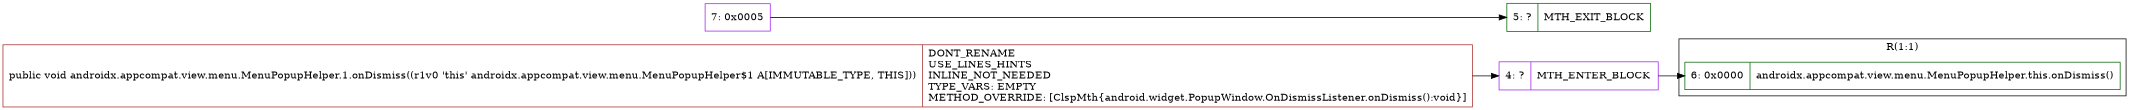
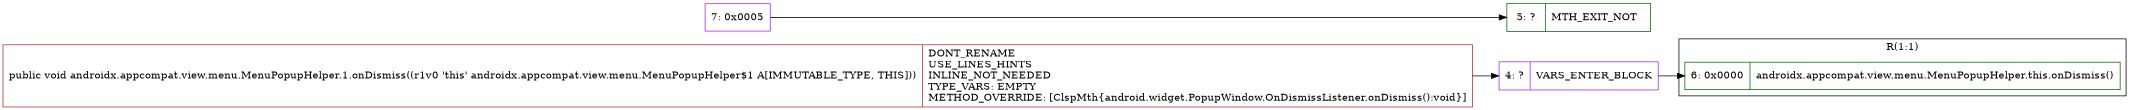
(1594, 17) -> (1594, 17)
(1594, 76) -> (1594, 76)
